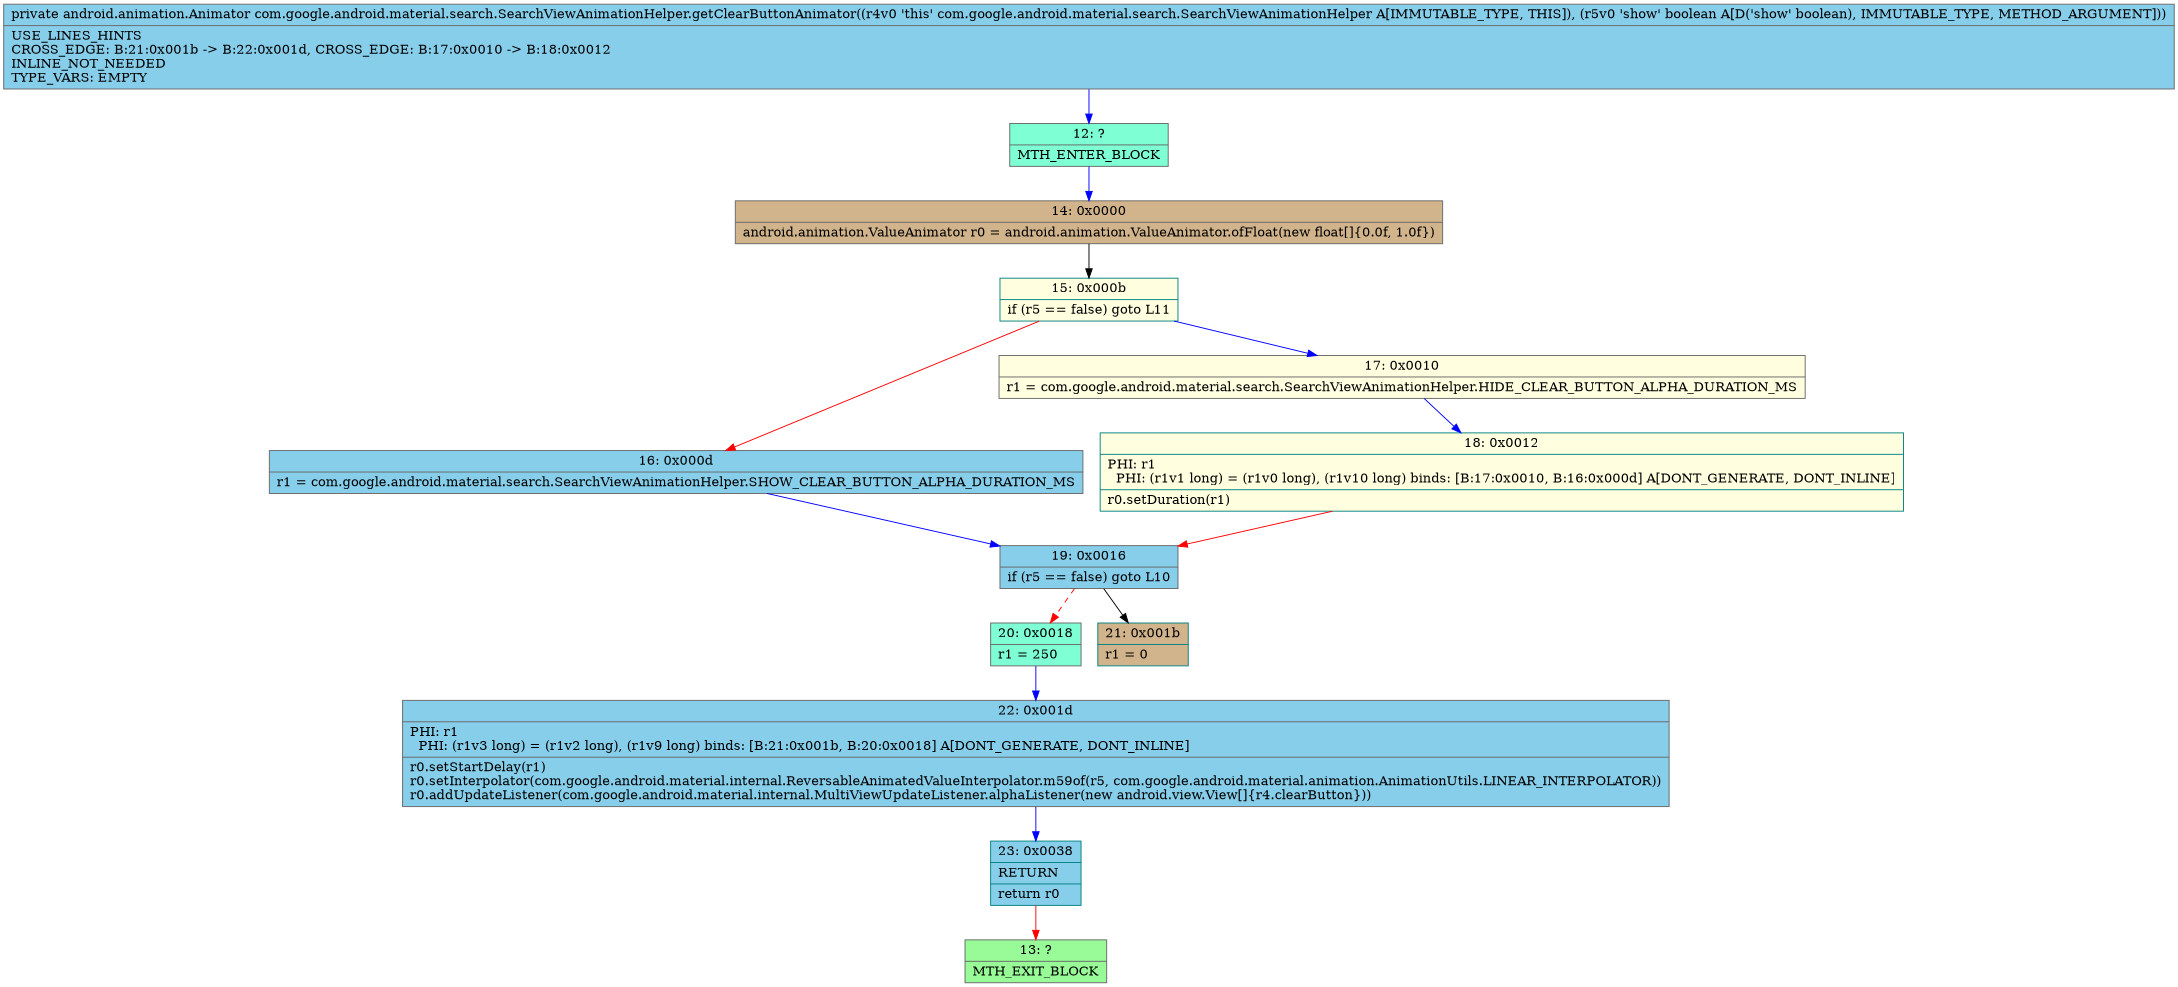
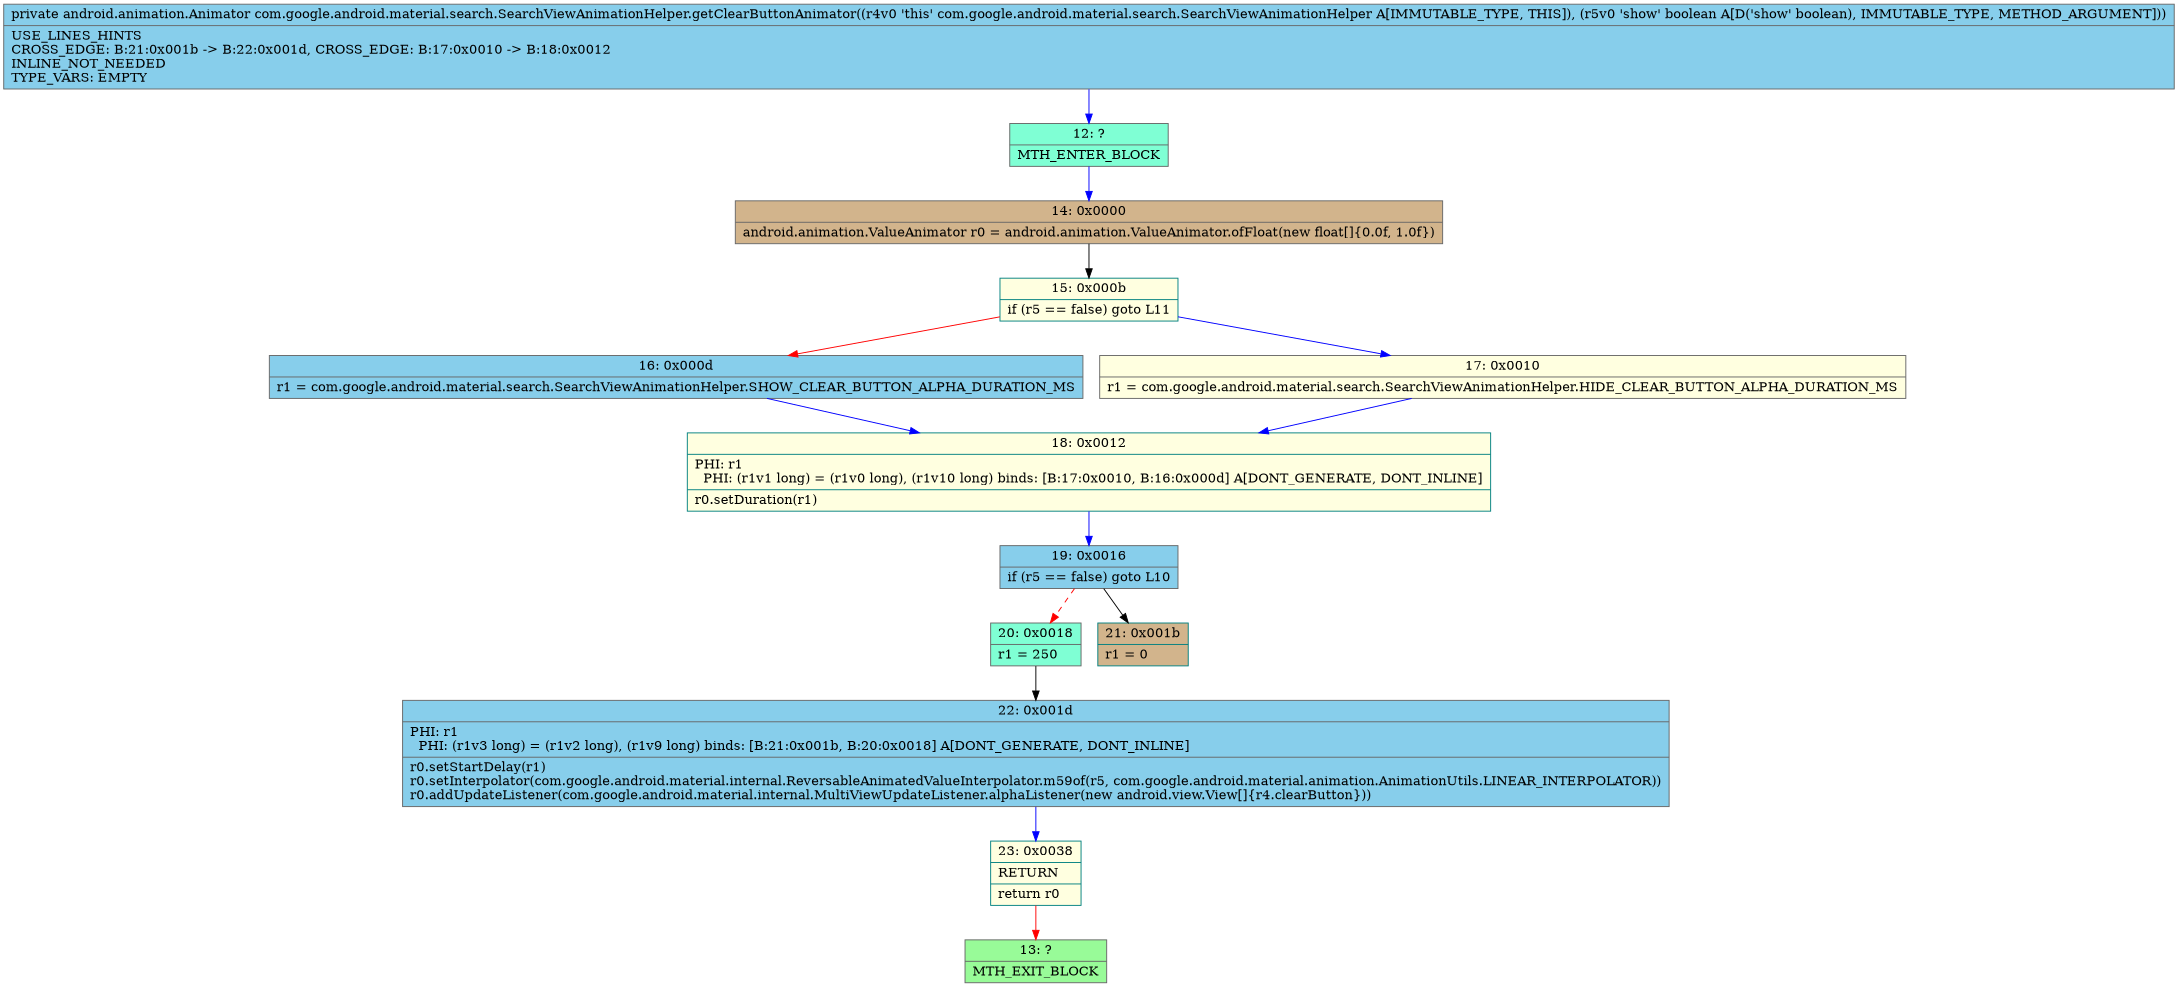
(879, 519) -> (839, 415)
(1260, 528) -> (1089, 524)
(1036, 678) -> (1036, 678)
(1036, 873) -> (1036, 873)
